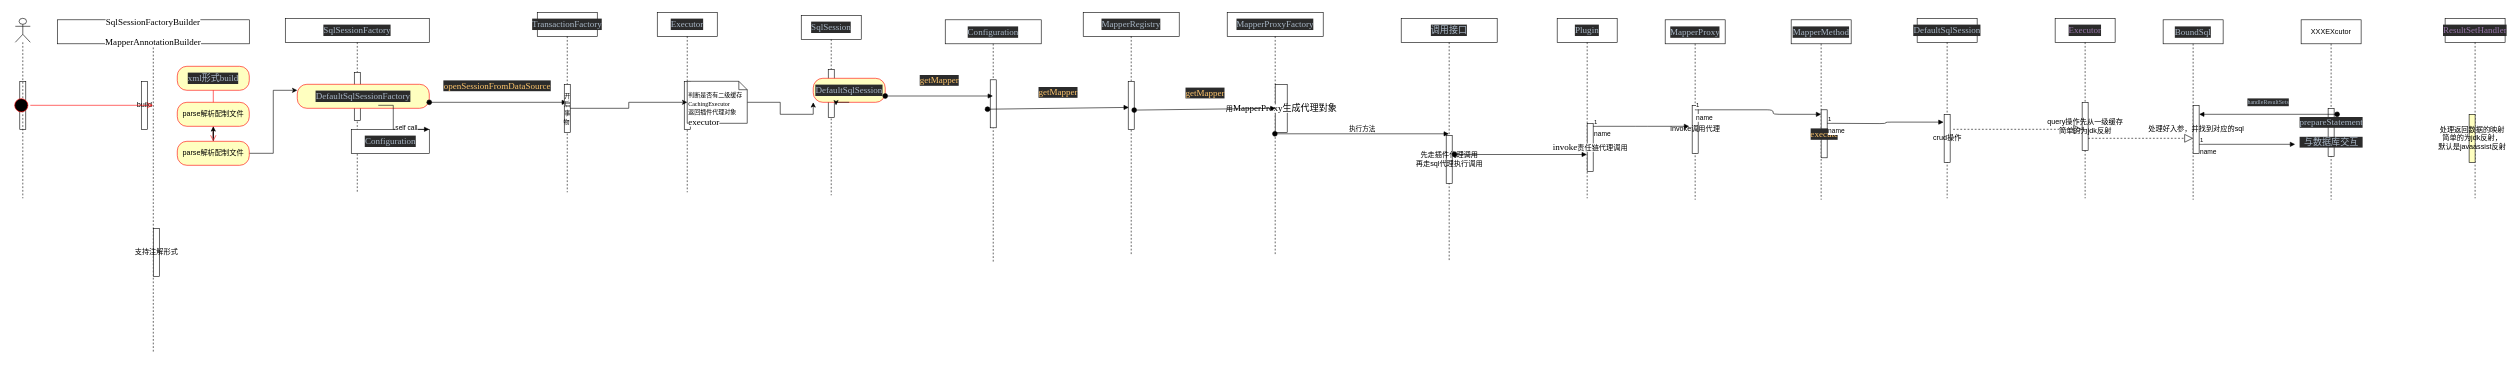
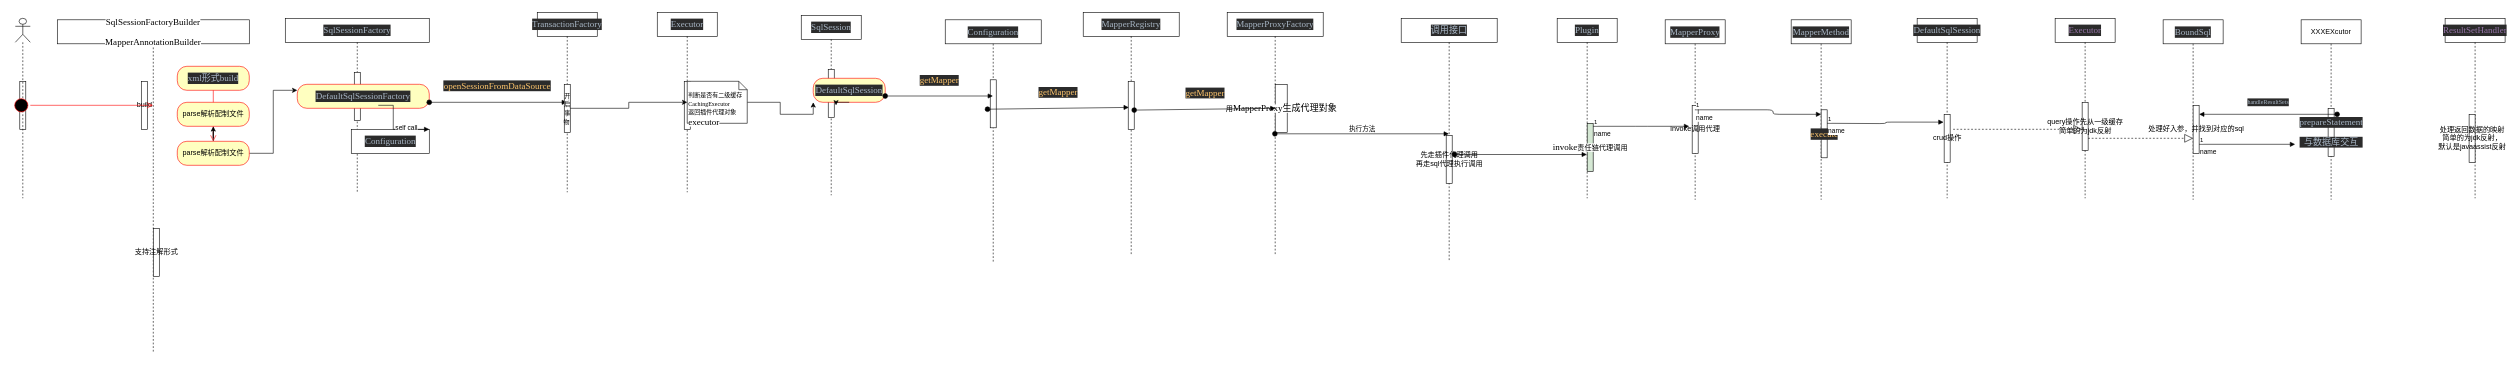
(2472, 138) -> (2472, 138)
(1590, 147) -> (1590, 147)
